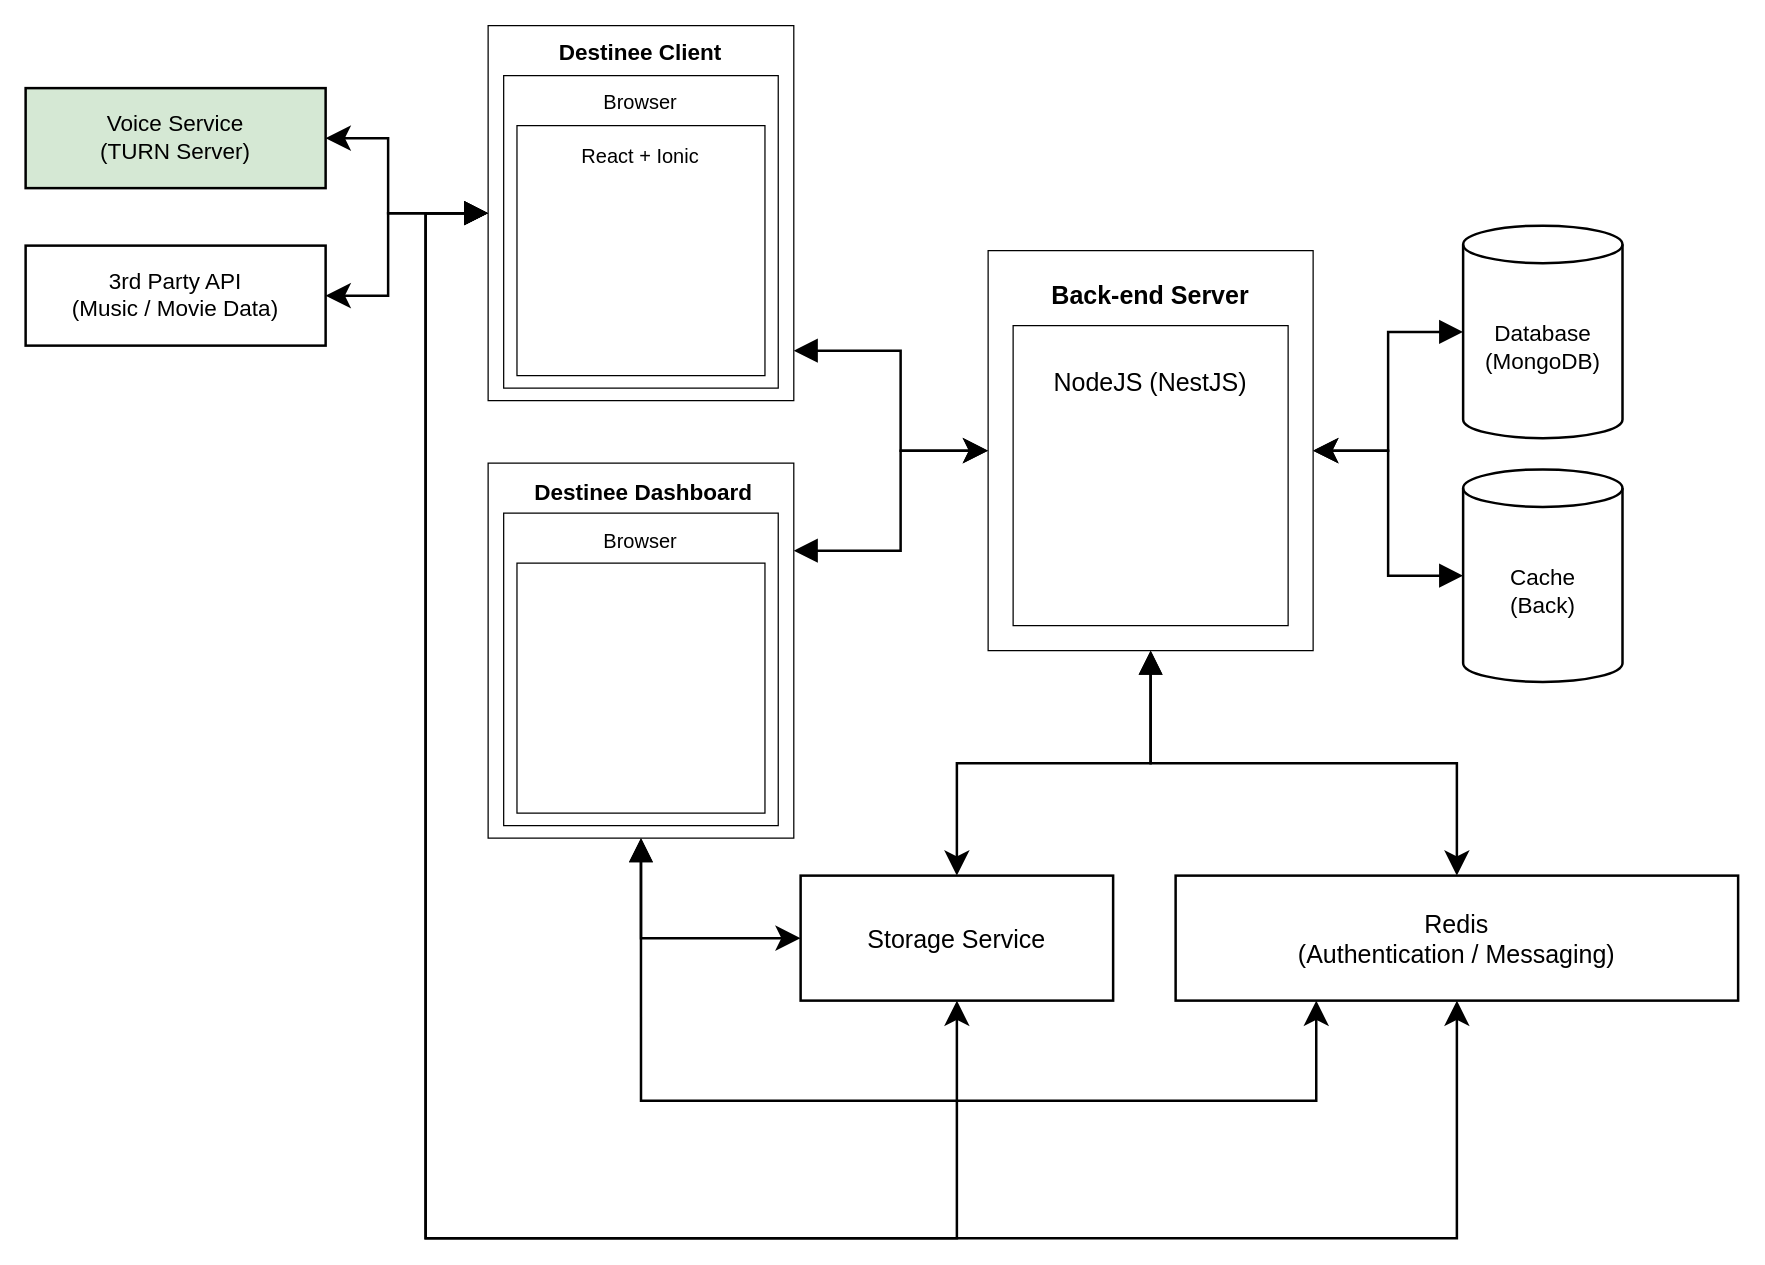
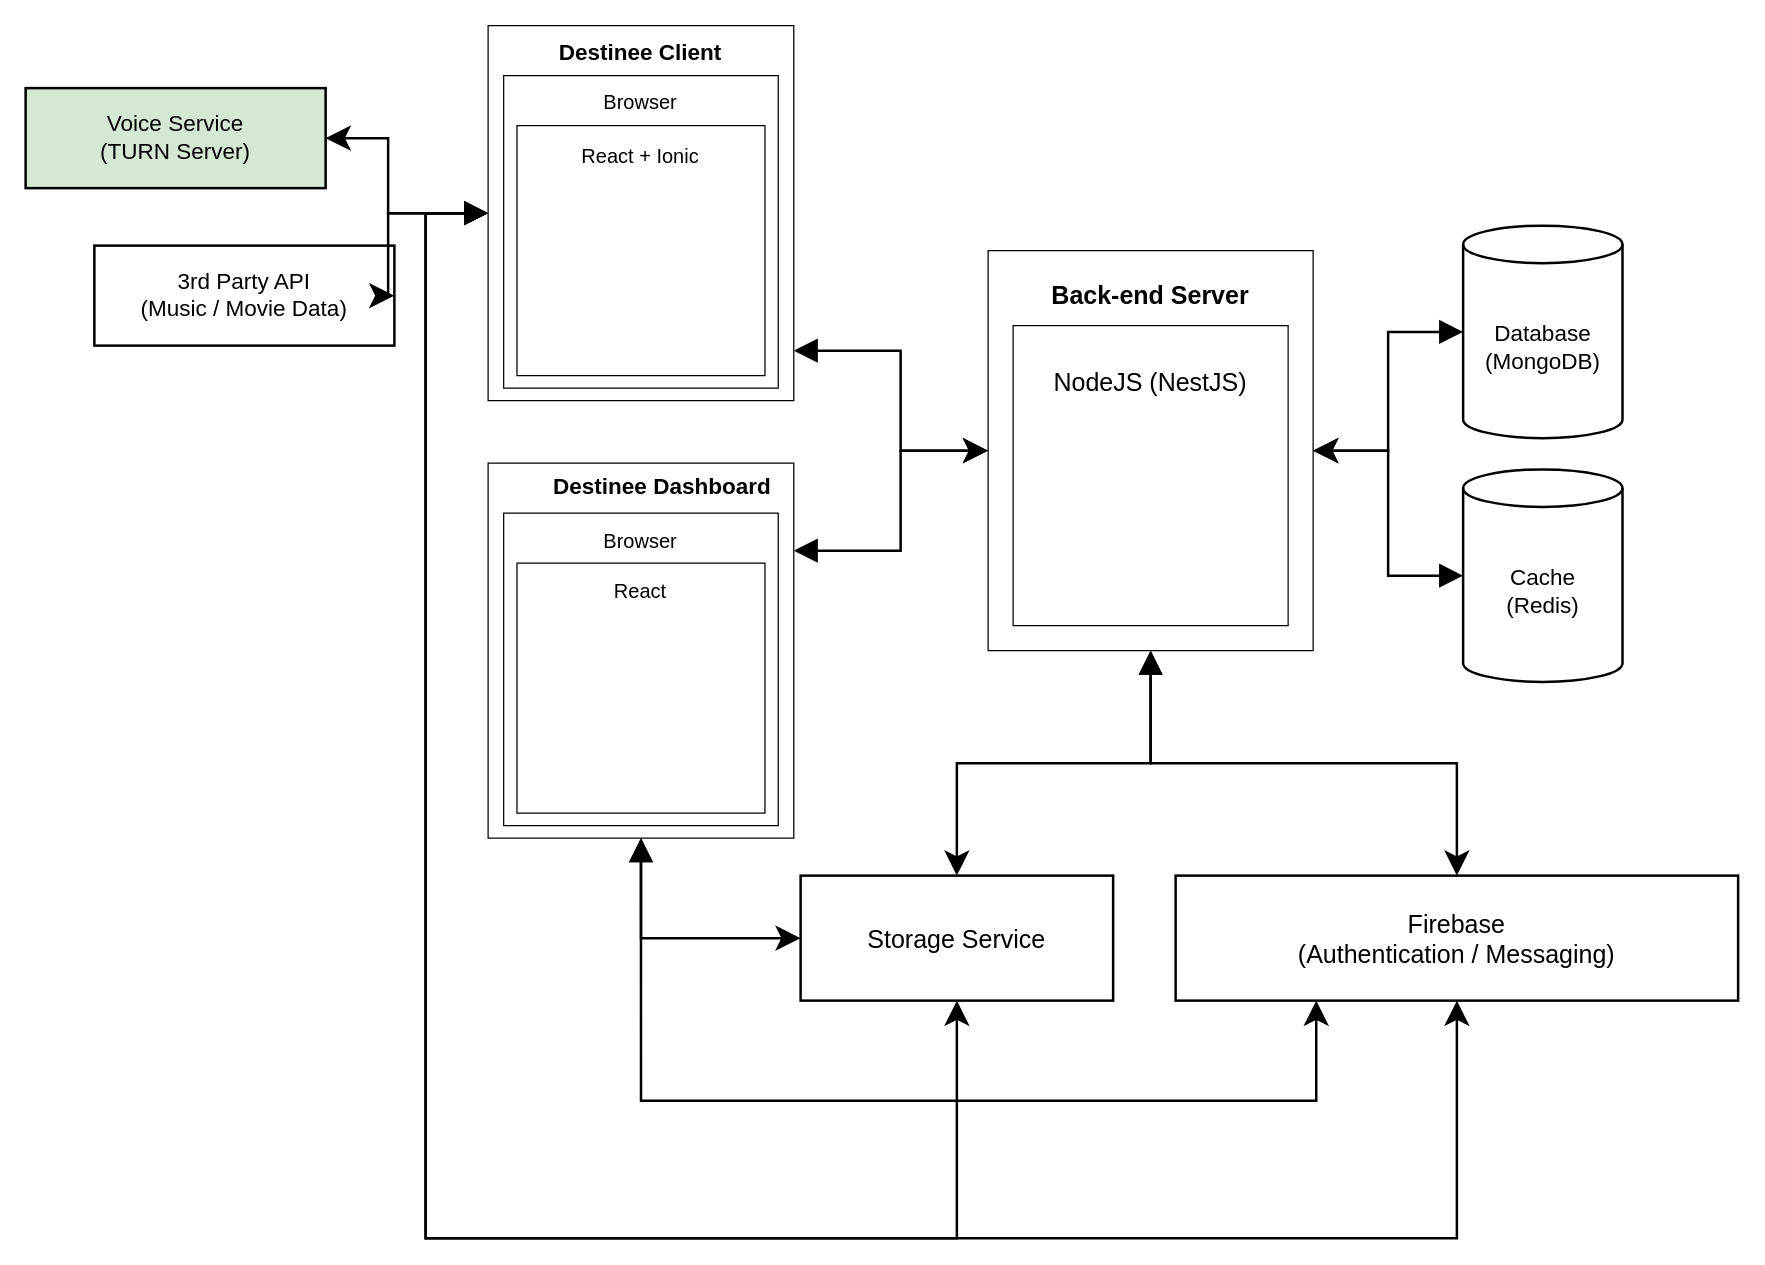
(176, 296) -> (244, 296)
(644, 493) -> (662, 487)
none -> (641, 591)
(1543, 592) -> (1543, 592)
(1457, 938) -> (1457, 938)
